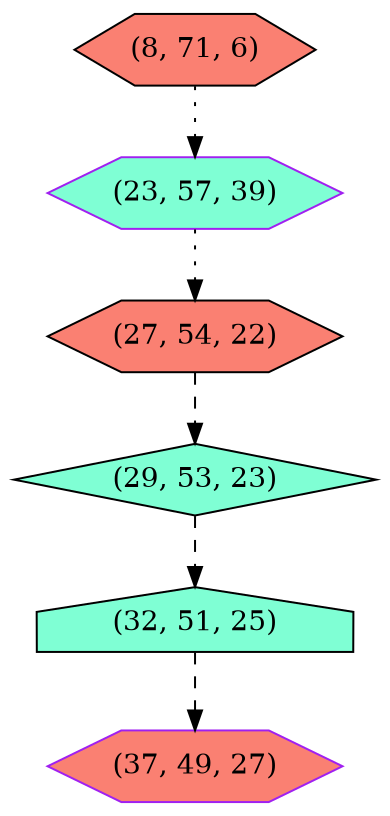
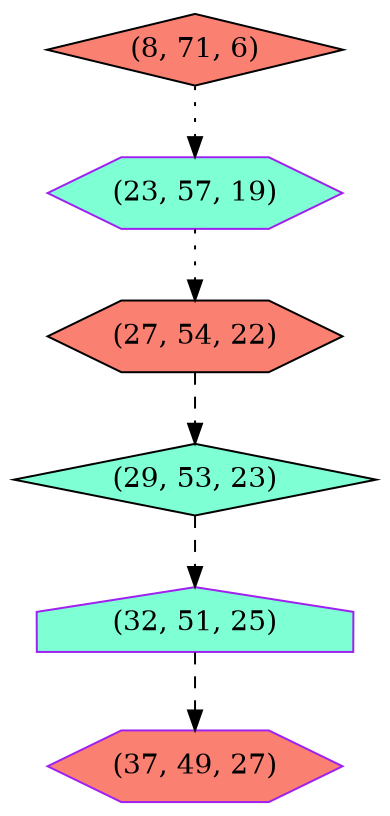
(195, 50) -> (195, 50)
(195, 193) -> (195, 193)
(195, 623) -> (195, 623)
